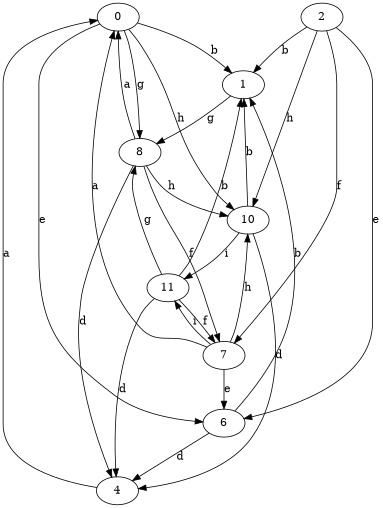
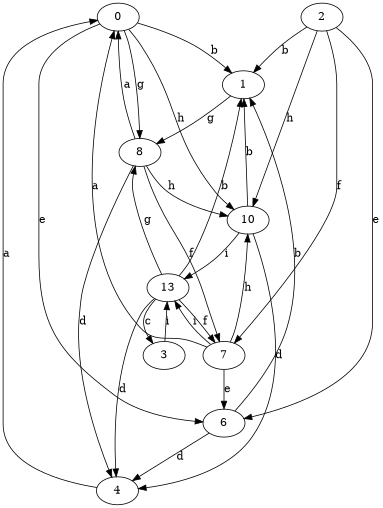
(168, 288) -> (168, 288)
none -> (164, 355)
